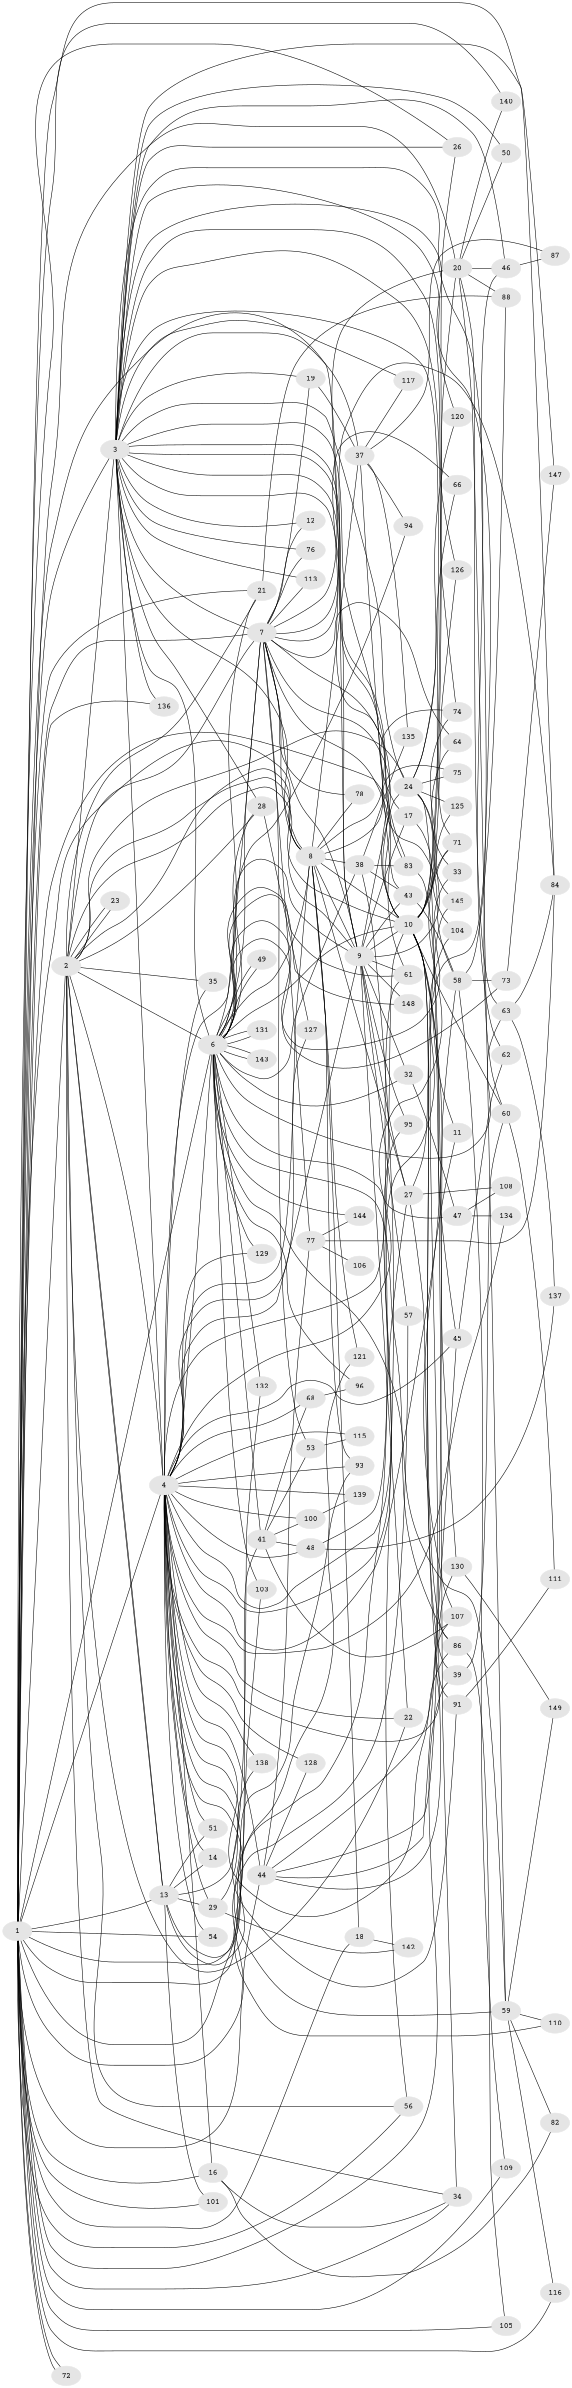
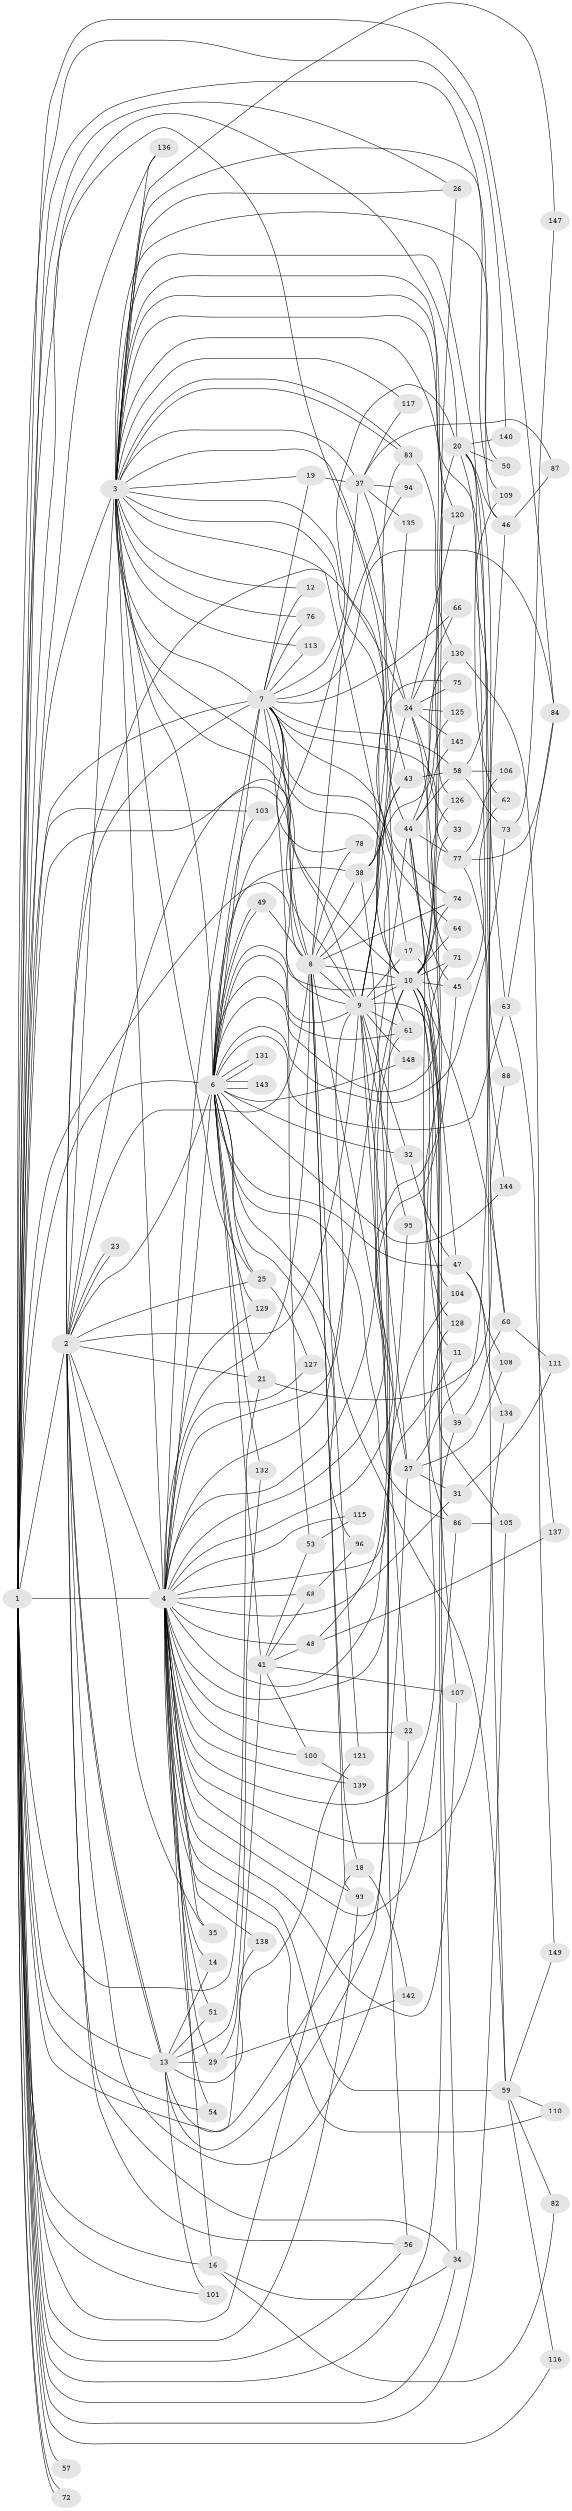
(497, 642) -> (479, 771)
(262, 806) -> (262, 1279)
(284, 962) -> (281, 927)
(39, 1004) -> (389, 1629)
(382, 1119) -> (438, 1248)
none -> (445, 1140)
(457, 1705) -> (457, 1494)
